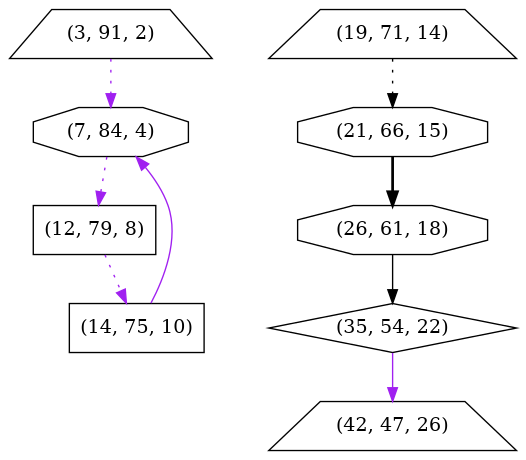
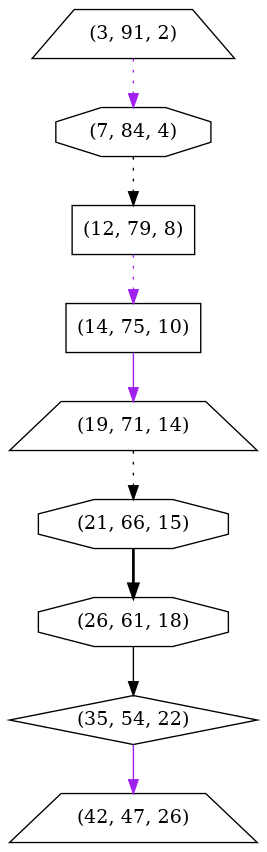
(104, 174) -> (133, 174)
(172, 234) -> (133, 370)
